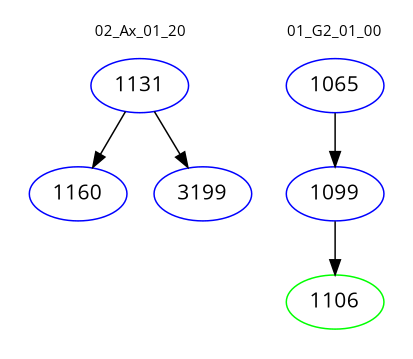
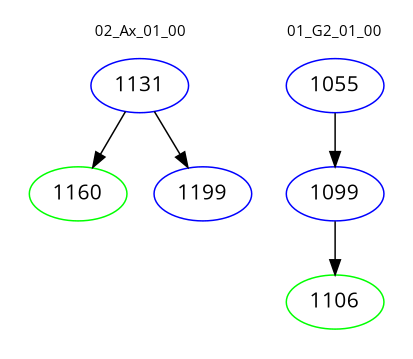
(141, 32) -> (141, 32)
(335, 86) -> (335, 86)
(78, 194) -> (78, 194)
(203, 194) -> (203, 194)
